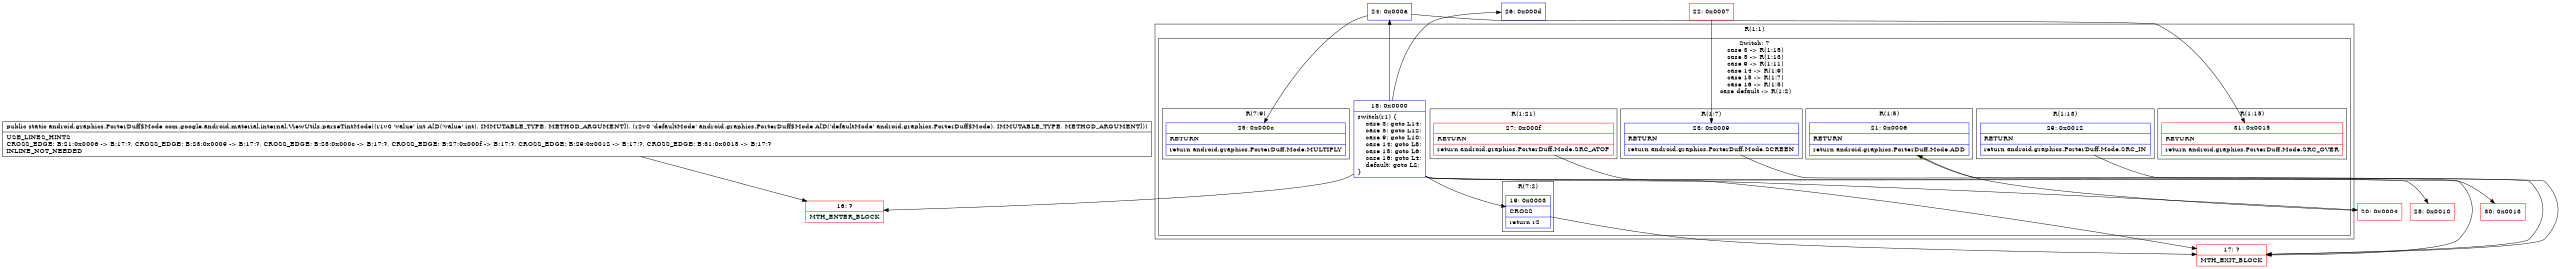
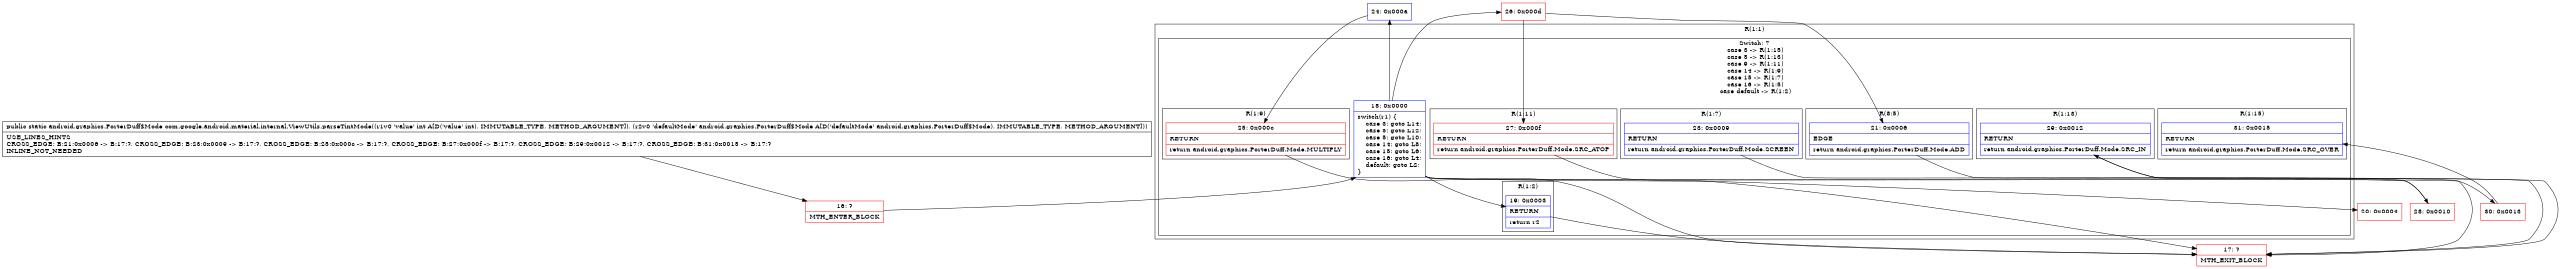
(1524, 12) -> (1524, 12)
(1711, 12) -> none
(1849, 21) -> (2428, 162)
none -> (1524, 69)
(1256, 114) -> (1256, 114)
(1524, 114) -> (1524, 114)
(1889, 114) -> (1889, 114)
(1390, 138) -> (1390, 138)
(1256, 139) -> (1256, 139)
(1828, 139) -> (1823, 139)
(2252, 139) -> (2252, 139)
none -> (2266, 178)
(1528, 187) -> (1528, 187)
(2082, 193) -> (1737, 21)
(1122, 201) -> (1118, 201)
(1521, 211) -> (1524, 211)
none -> (1664, 226)
